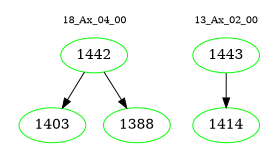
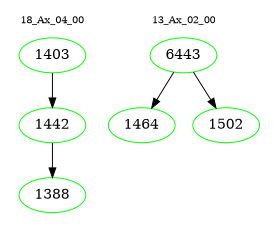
(226, 55) -> (183, 55)
(76, 86) -> (52, 86)
(226, 125) -> (142, 125)
none -> (226, 125)
